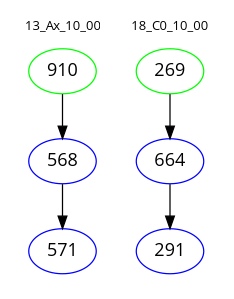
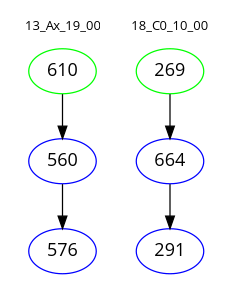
(63, 27) -> (63, 27)
(62, 71) -> (62, 71)
(62, 161) -> (62, 161)
(62, 251) -> (62, 251)
